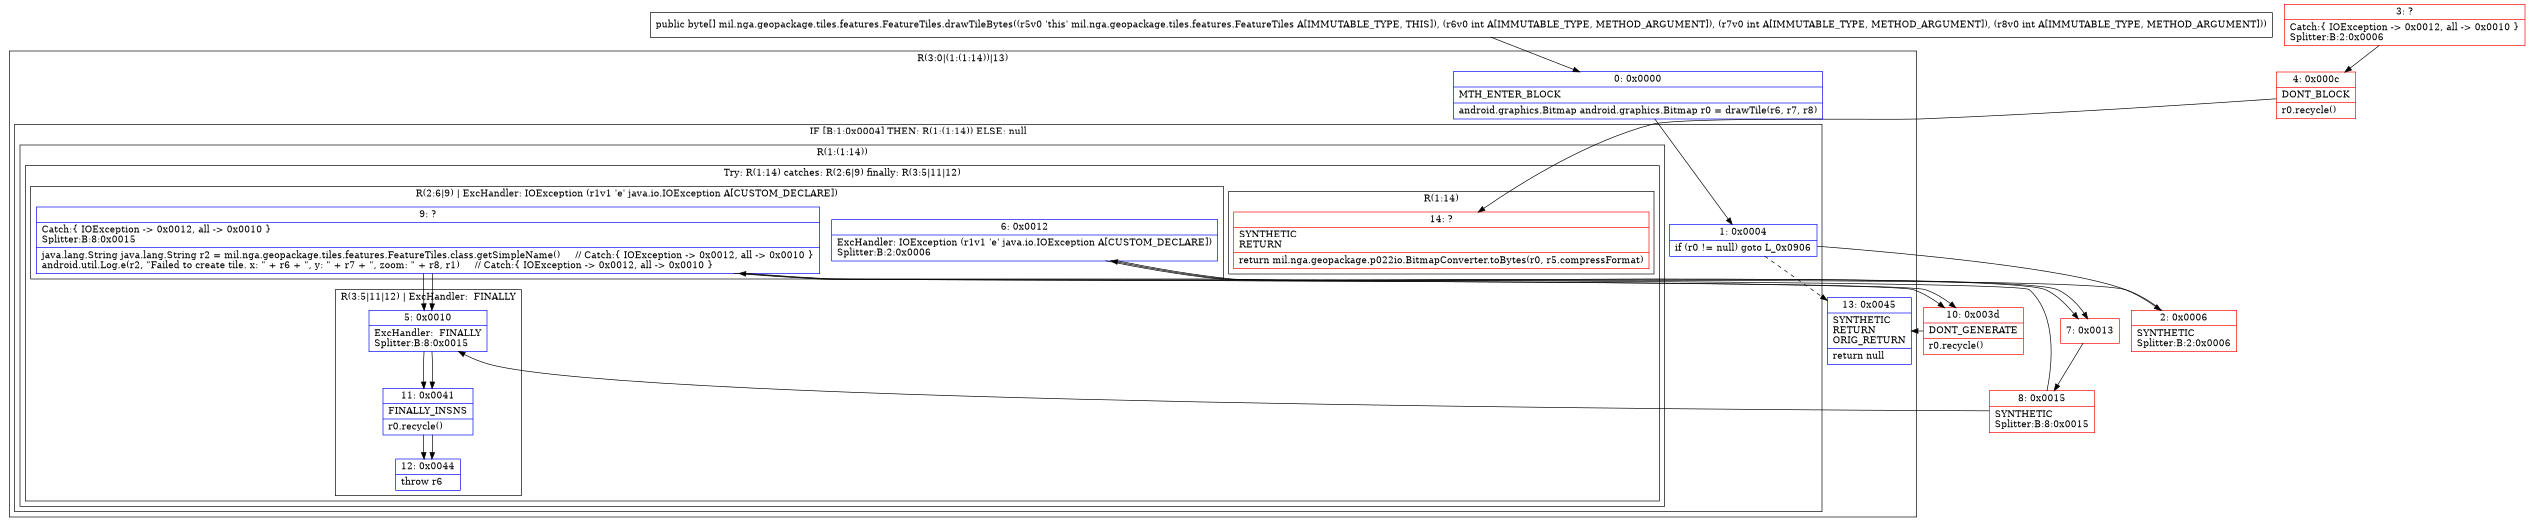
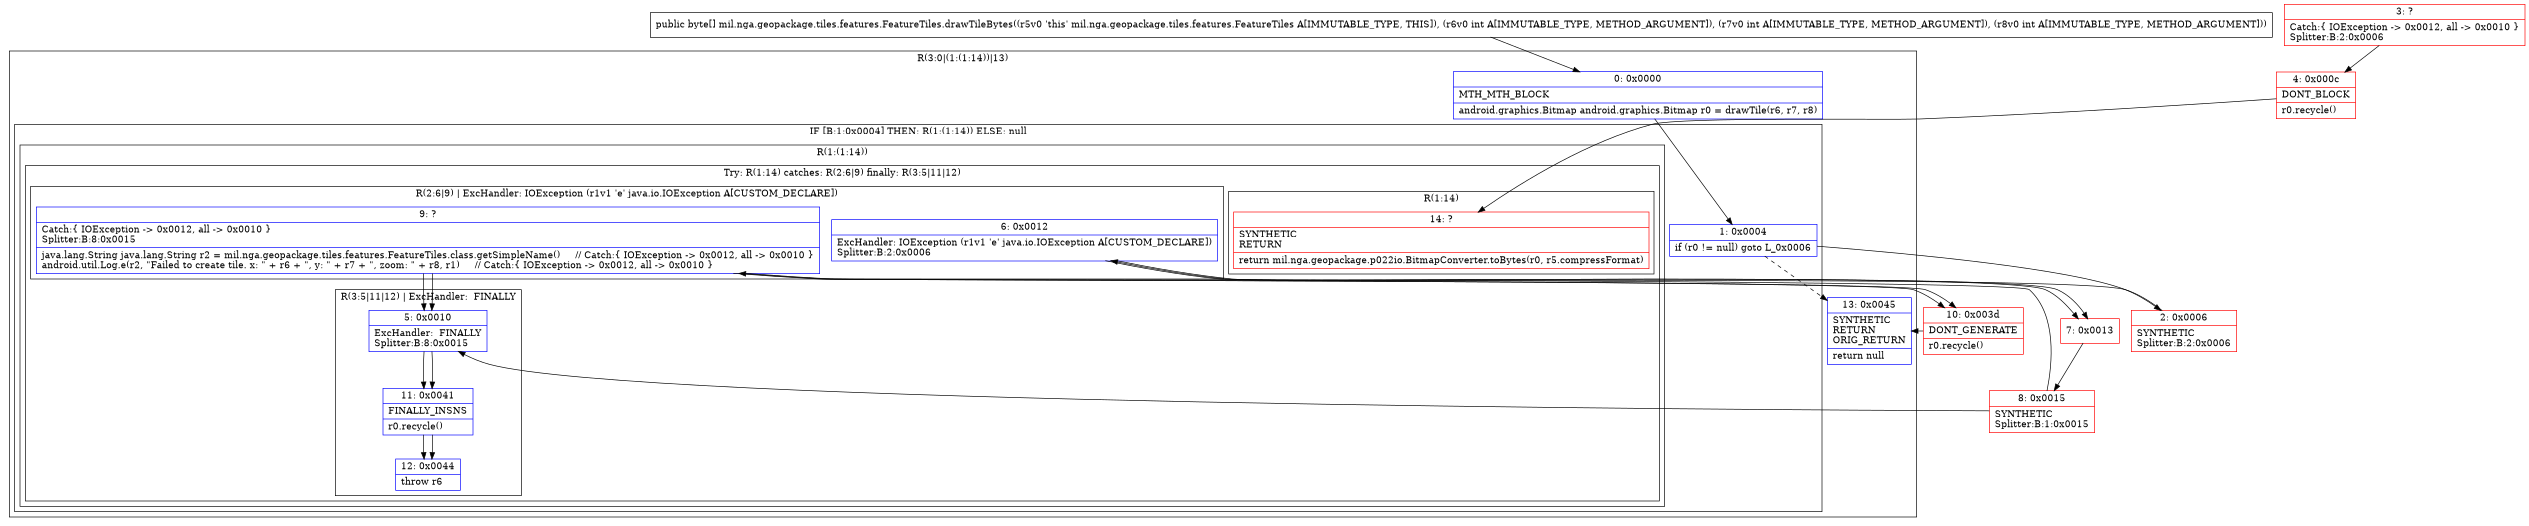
(1510, 95) -> (1504, 95)
(1743, 248) -> (1743, 248)
(2042, 424) -> (2042, 424)
